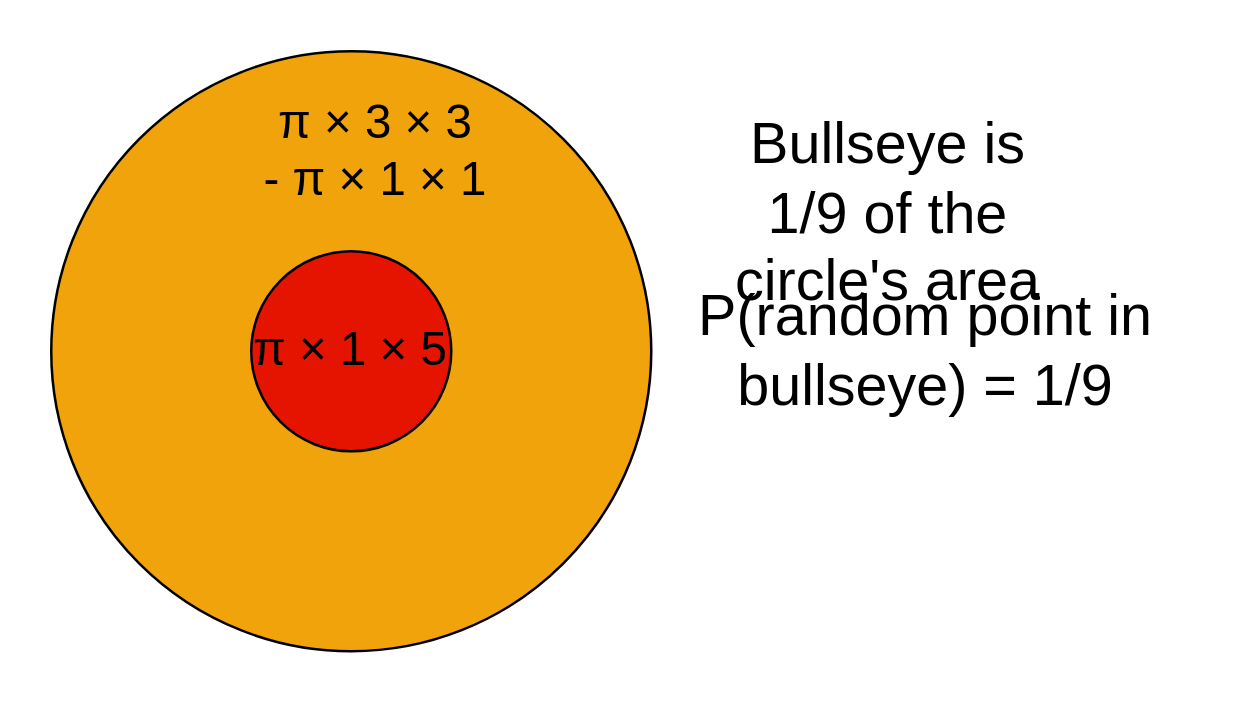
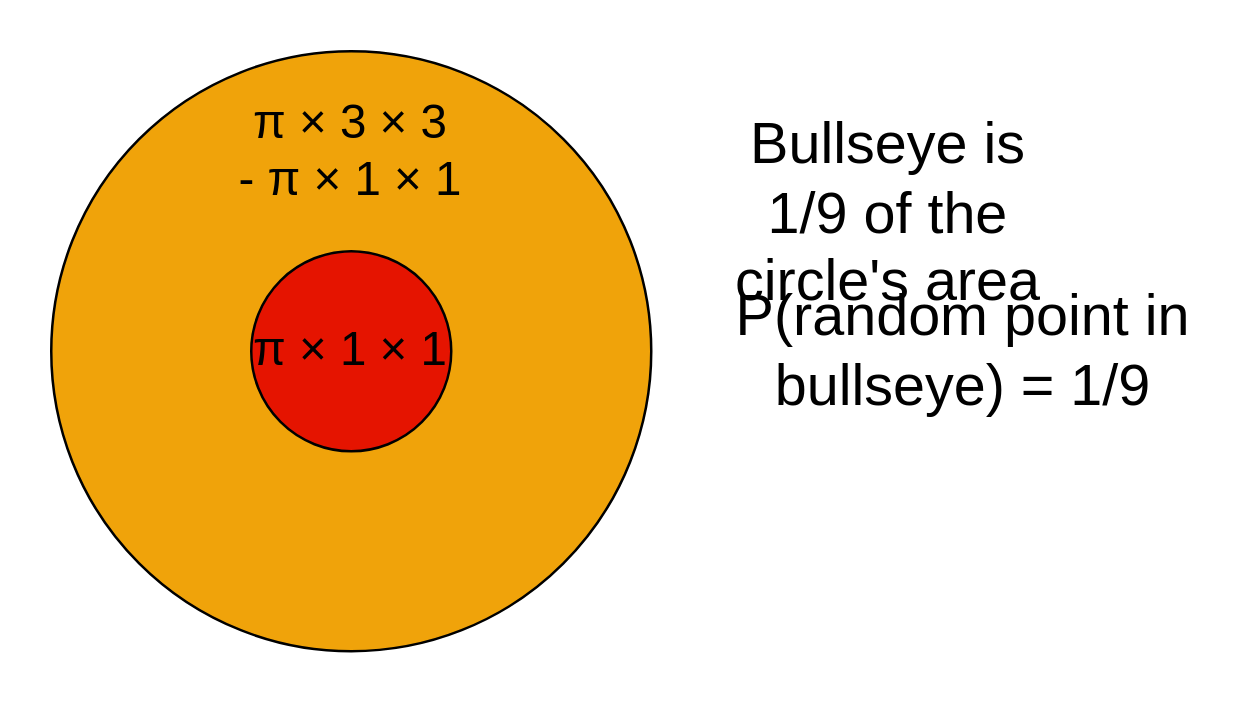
(376, 151) -> (351, 151)
(351, 351) -> (351, 351)
(926, 351) -> (964, 351)
